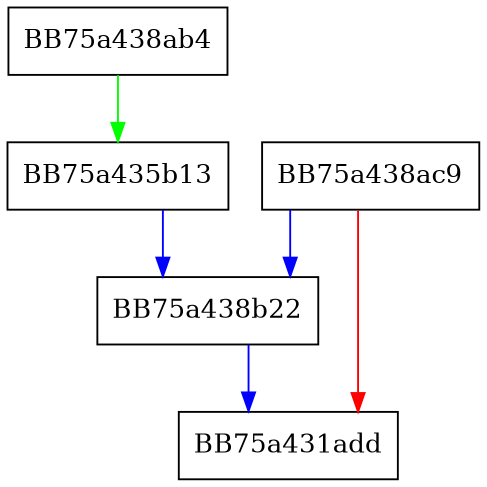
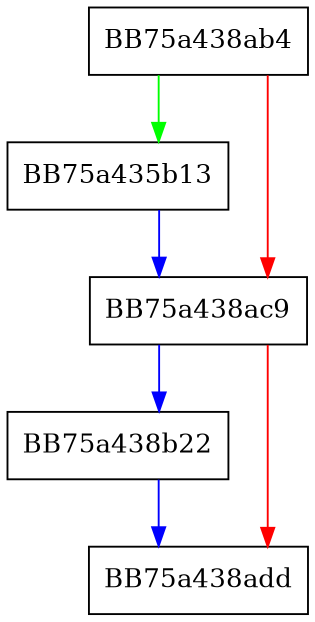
none -> (268, 167)
(163, 234) -> (159, 234)
(288, 446) -> (198, 580)
